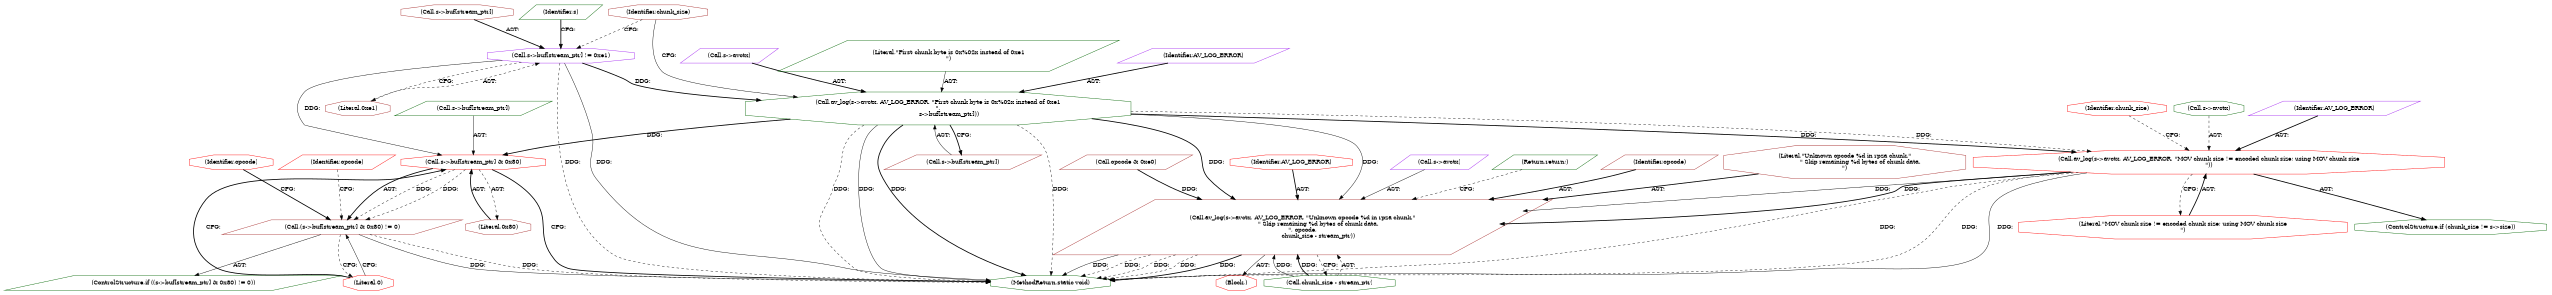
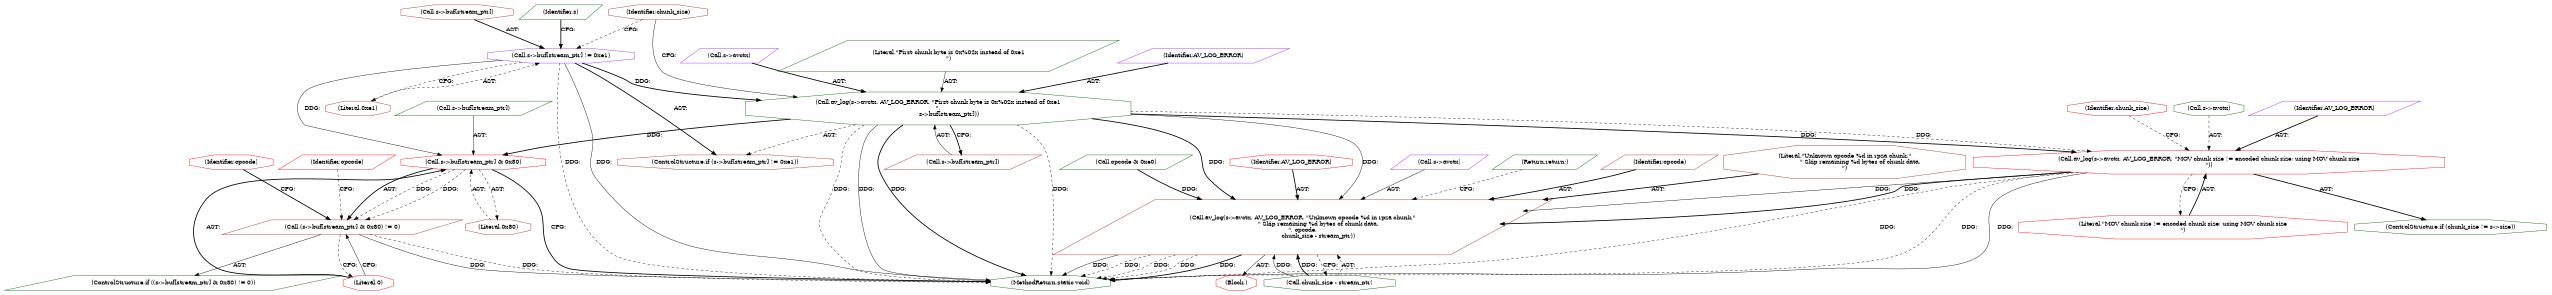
none -> (725, 162)
(1126, 162) -> (1126, 162)
(475, 199) -> (475, 199)
(214, 227) -> (214, 227)
